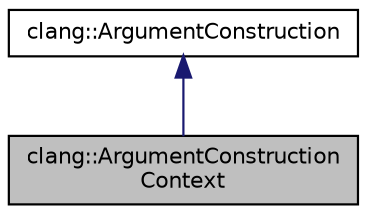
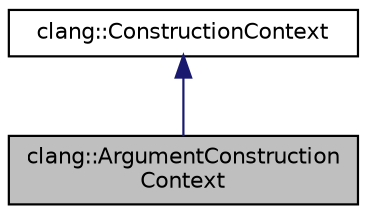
(183, 33) -> (183, 33)
